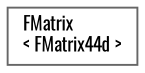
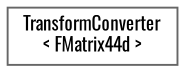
(73, 36) -> (93, 36)
